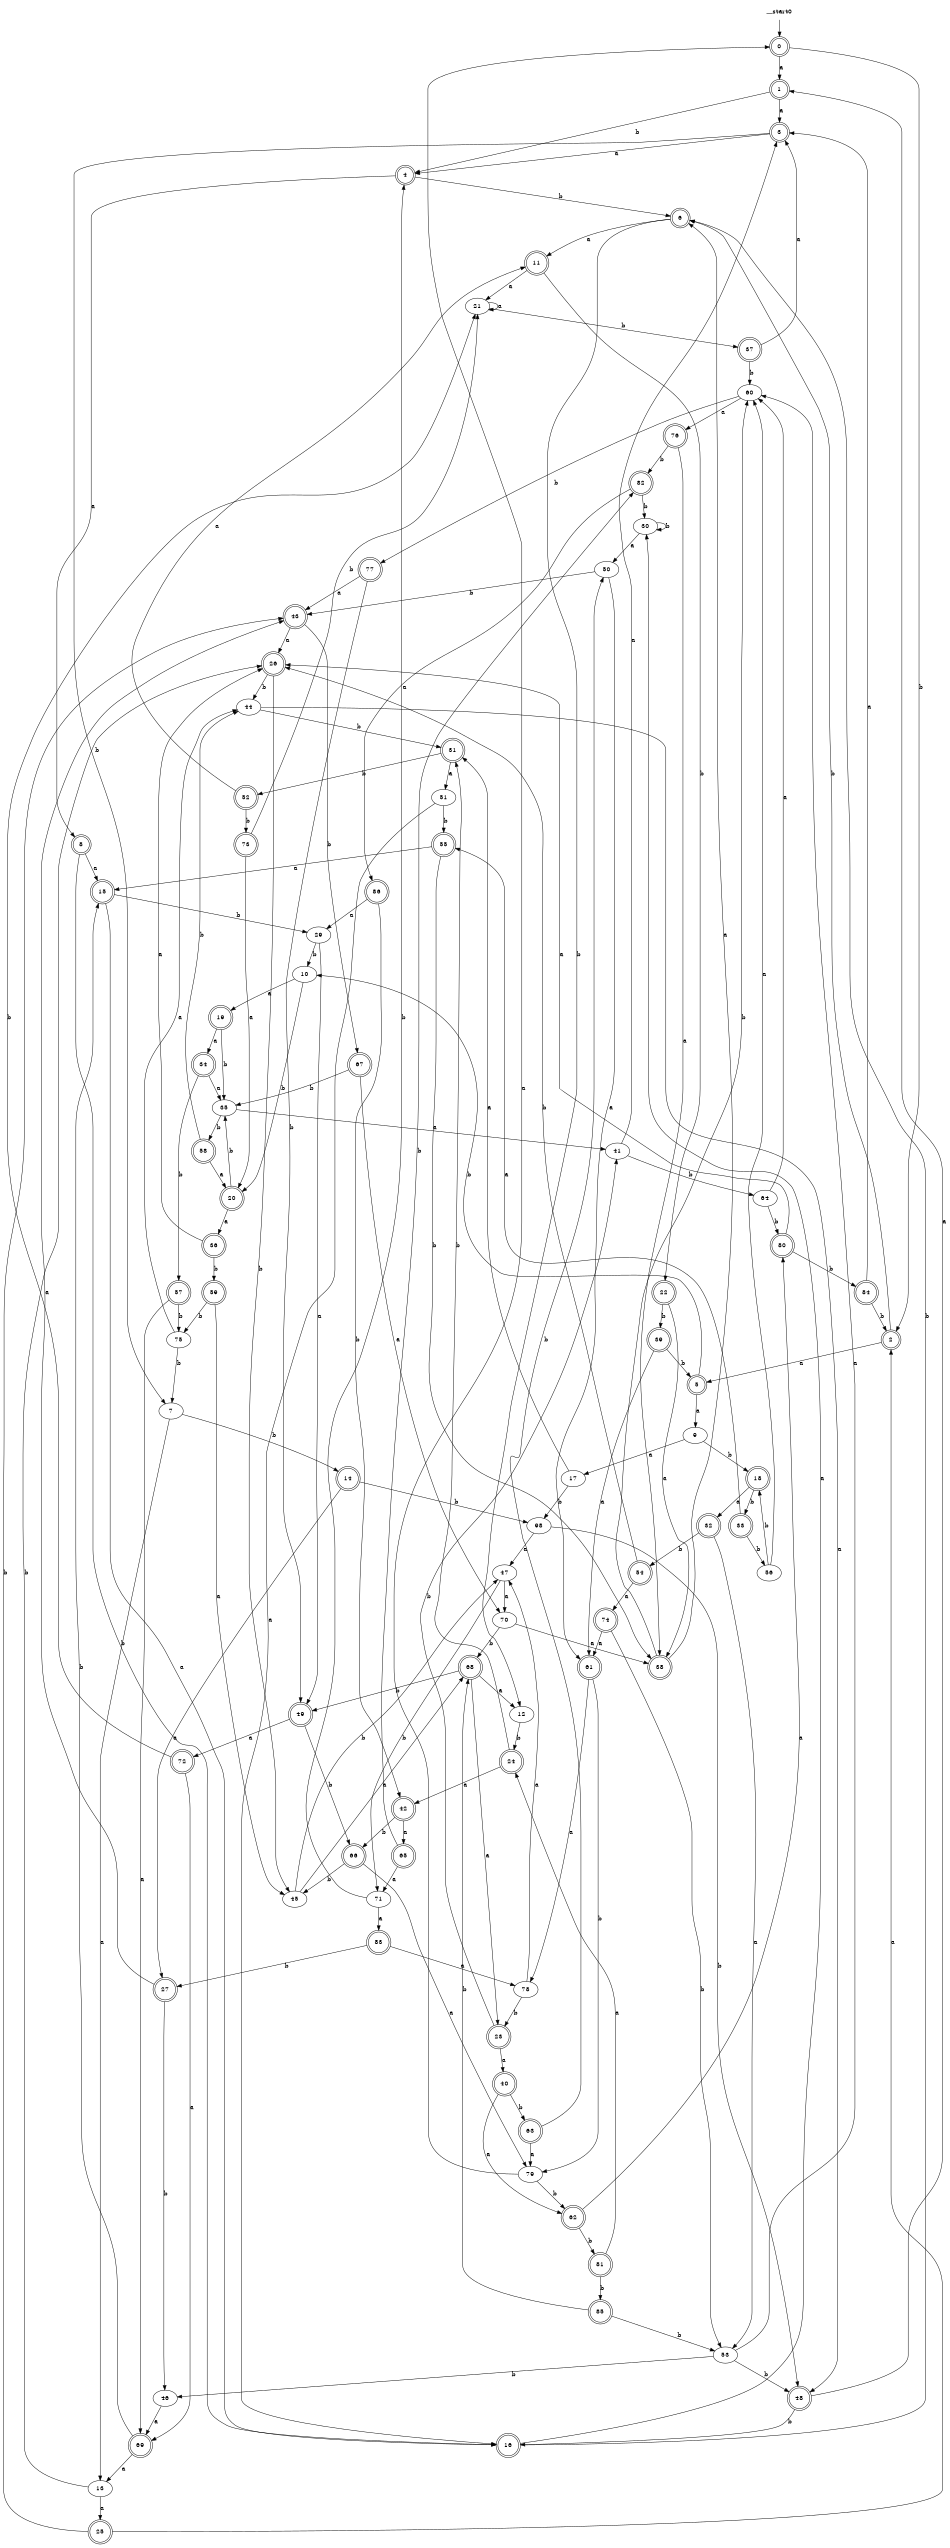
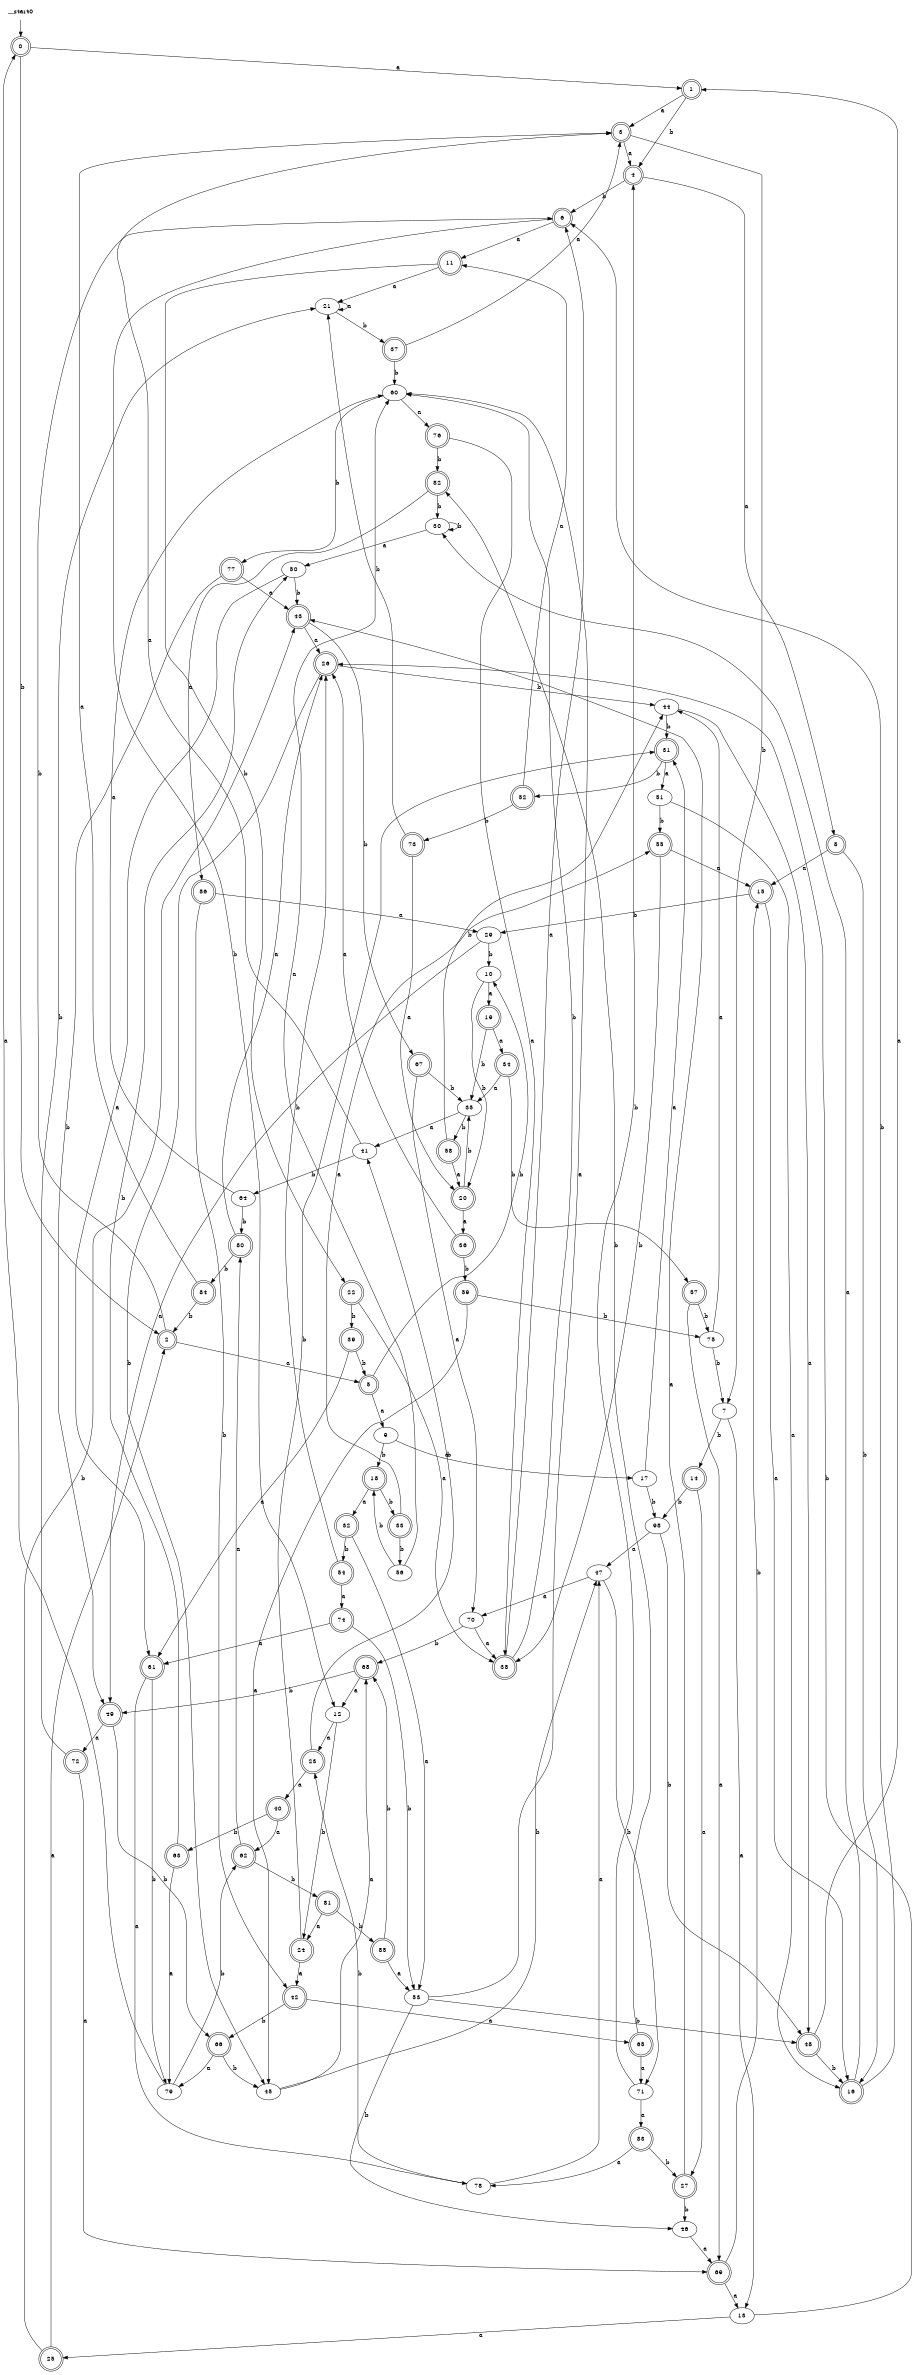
(484, 1850) -> (327, 1735)
(680, 2335) -> (399, 1974)
